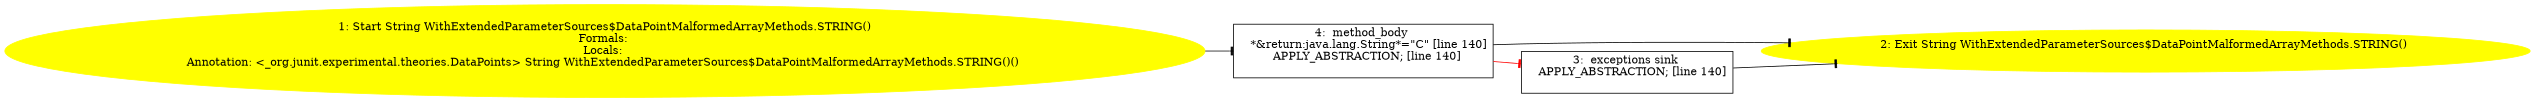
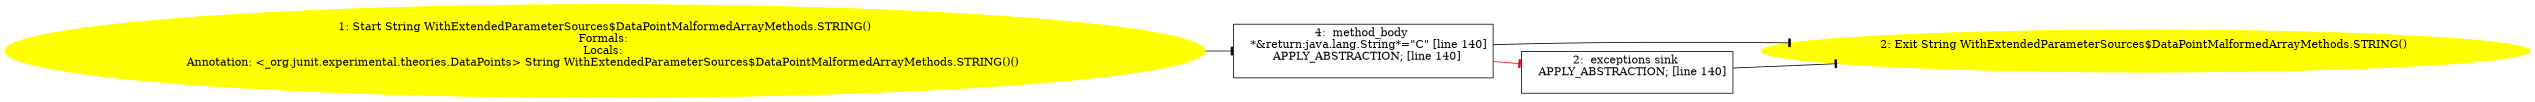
(1627, 72) -> (1627, 72)
